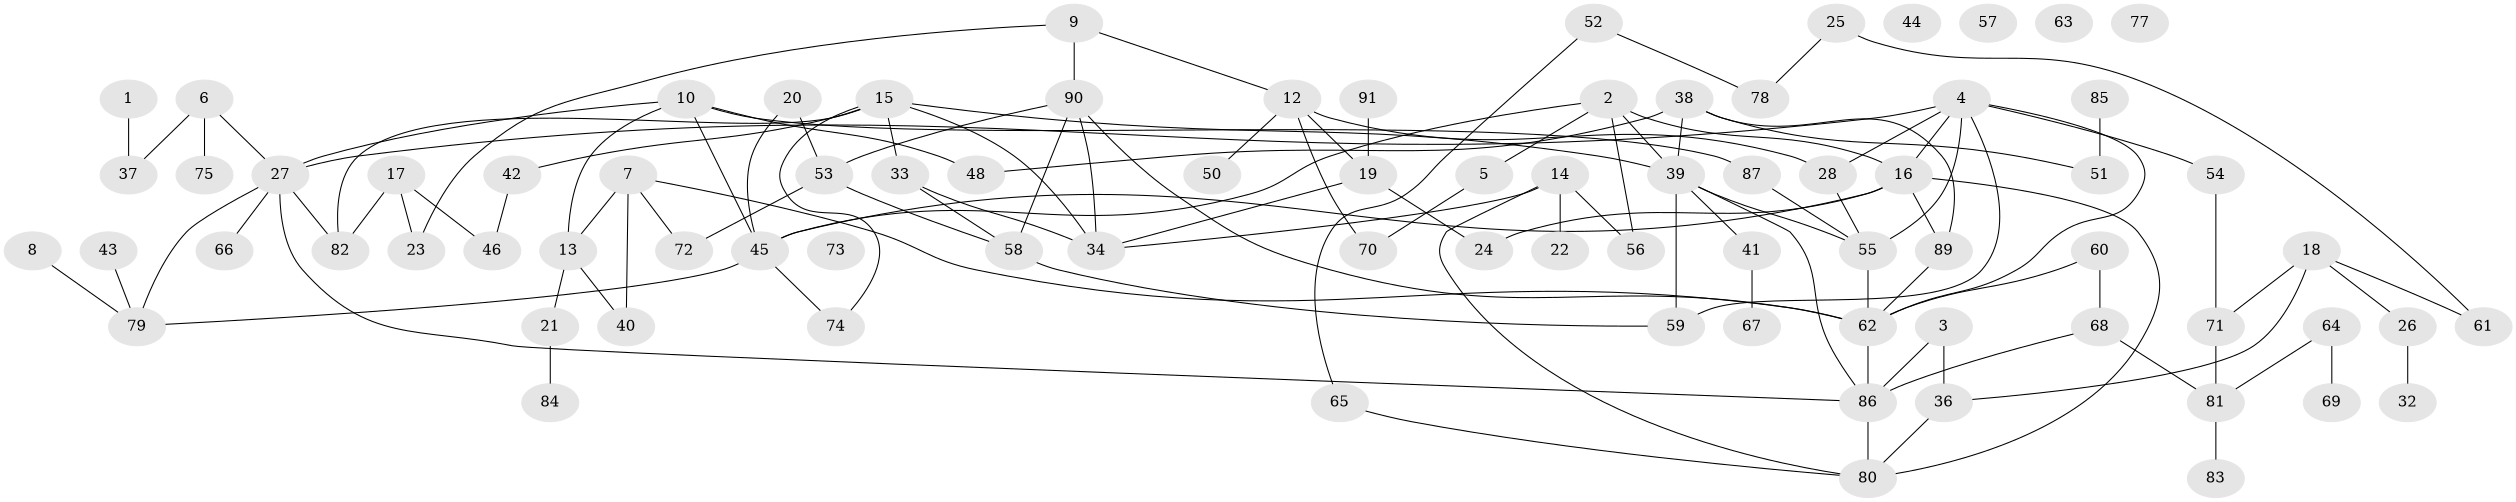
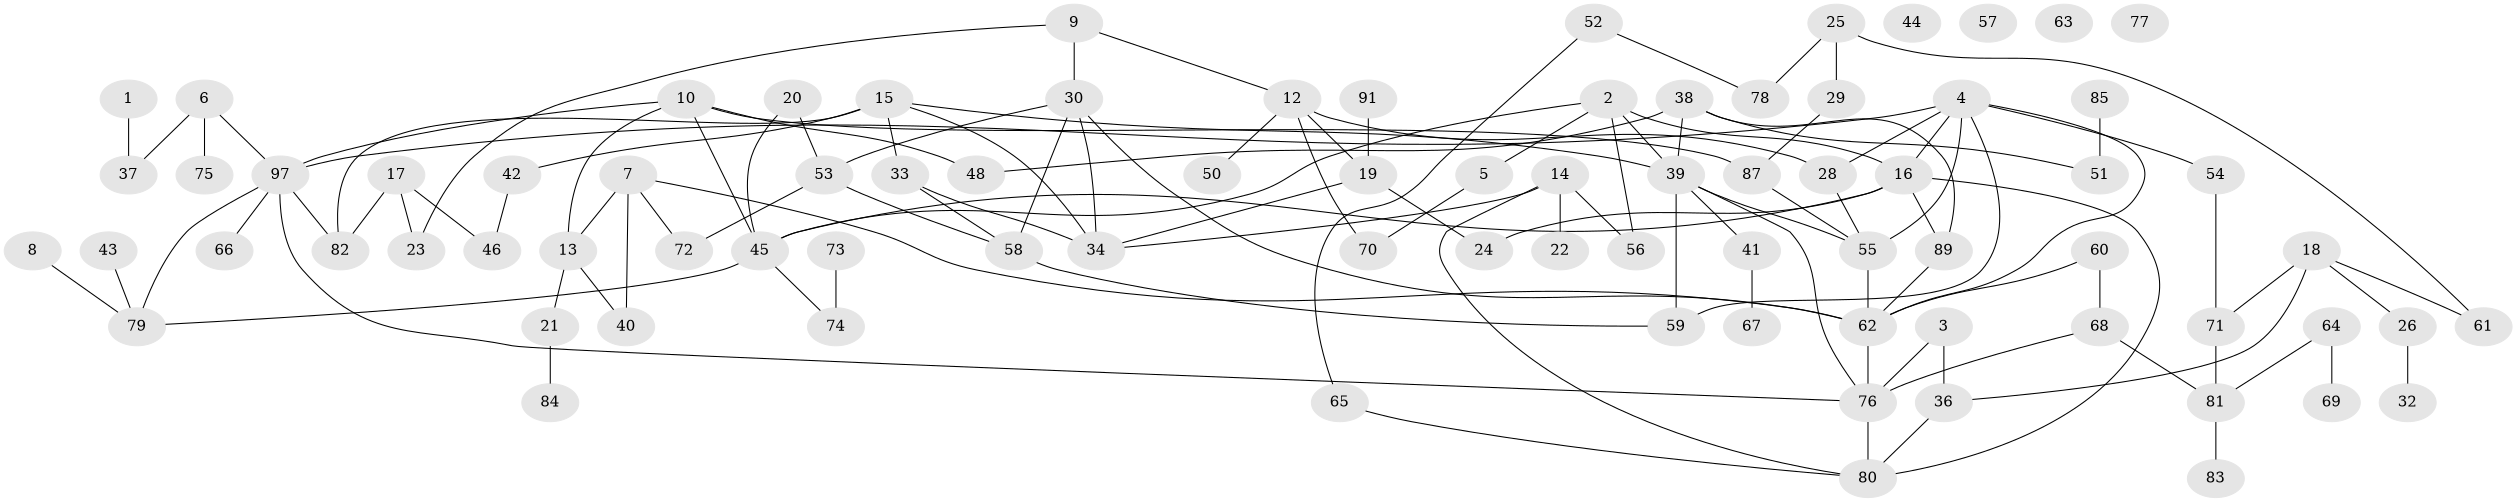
(1074, 99) -> (1074, 99)
none -> (1836, 99)
(280, 175) -> (280, 175)
(795, 204) -> (836, 289)
(1868, 403) -> (1868, 403)
